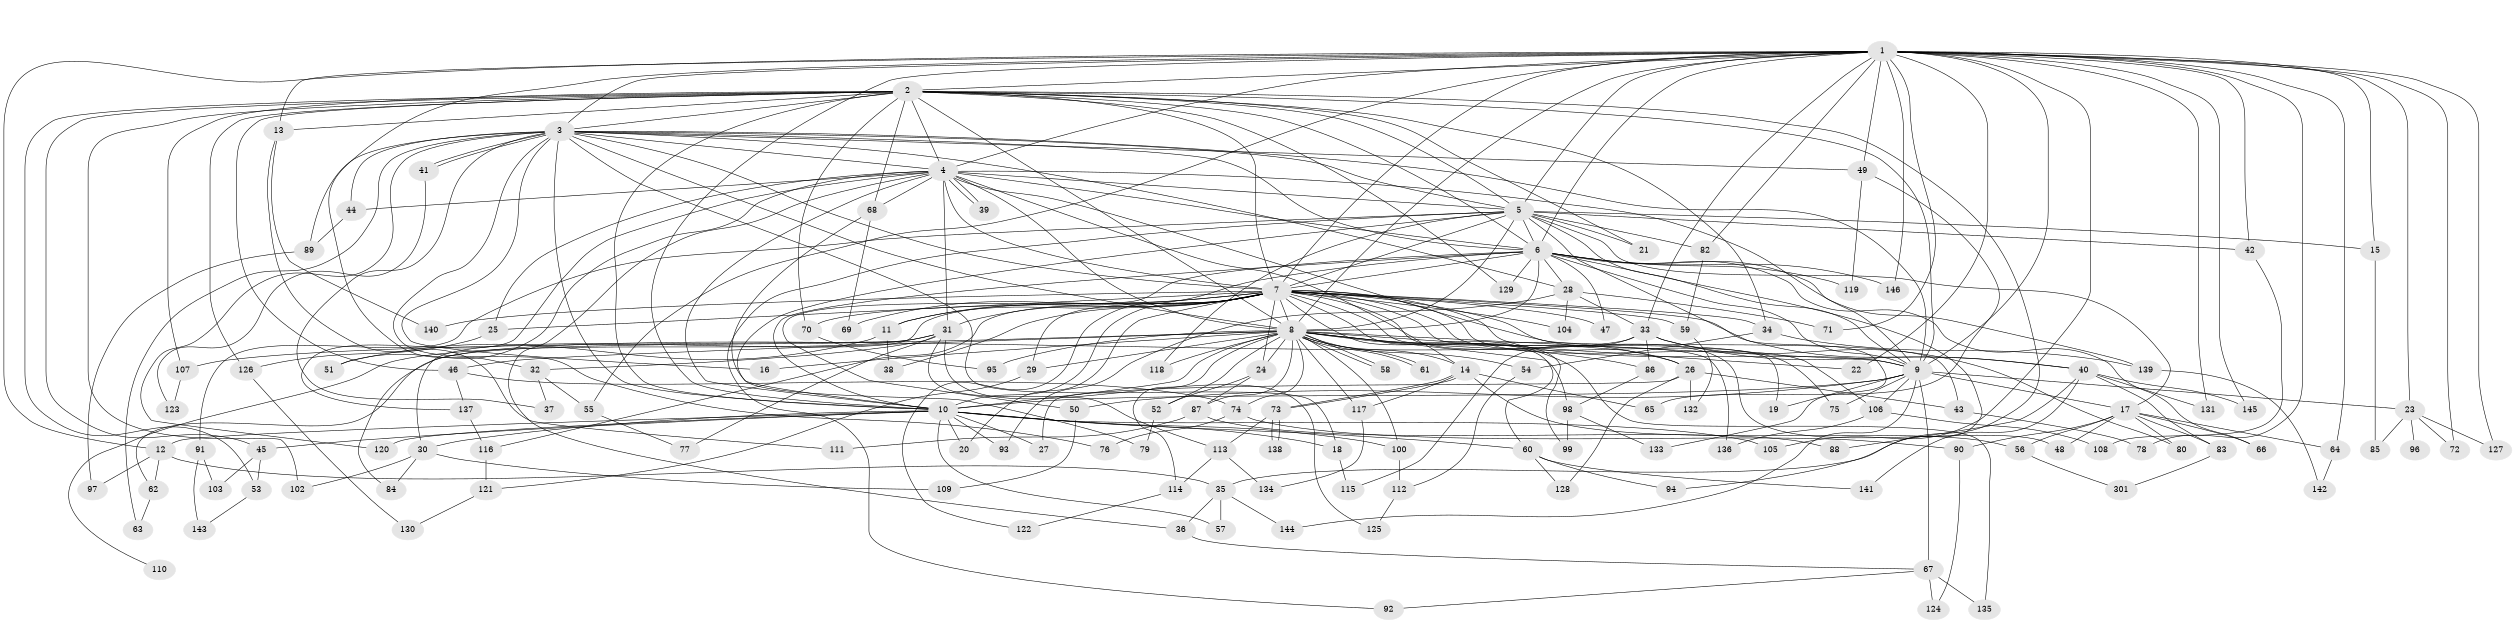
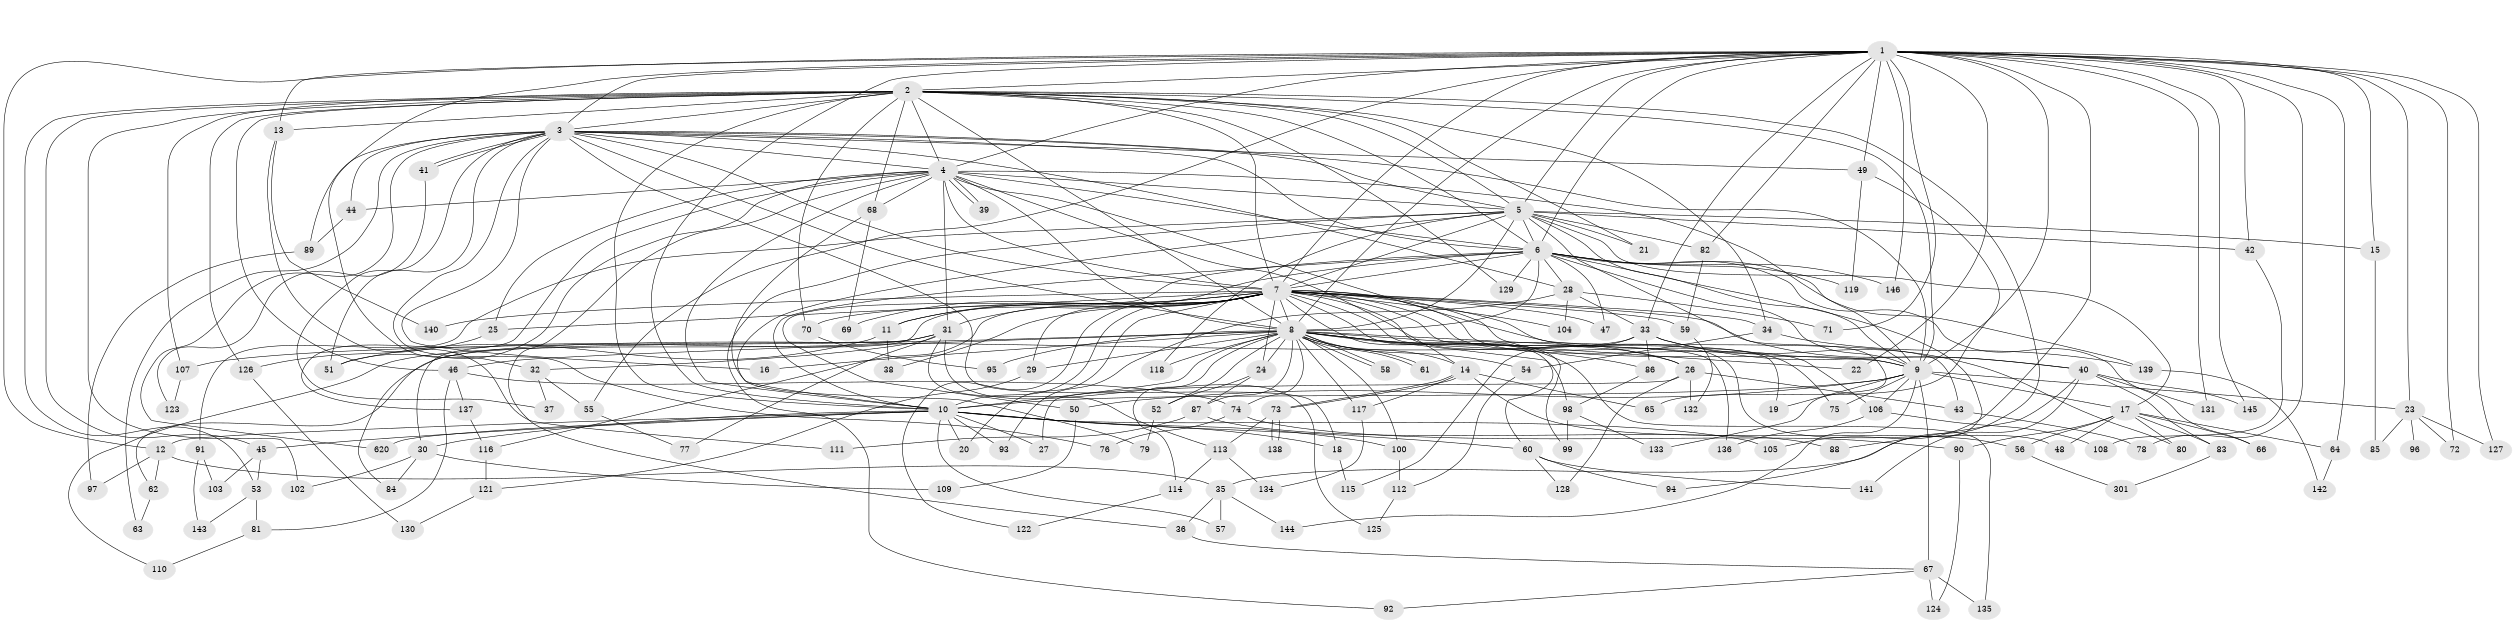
(619, 378) -> (452, 263)
(382, 450) -> (382, 450)
none -> (257, 530)
